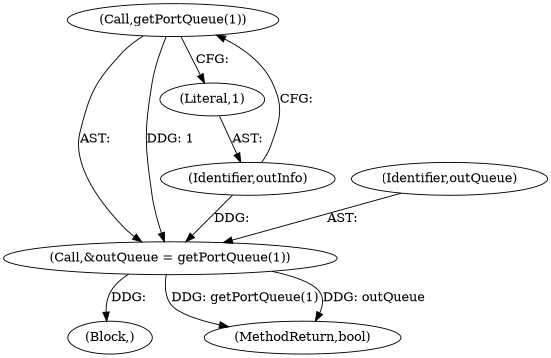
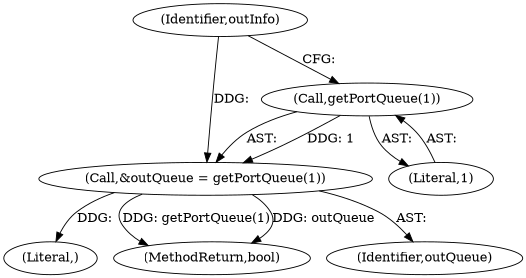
(215, 60) -> (399, 139)
(228, 135) -> (422, 139)
(317, 217) -> (367, 206)
(110, 338) -> (51, 258)
